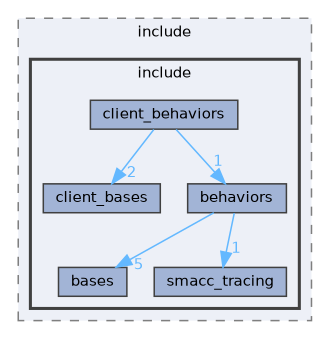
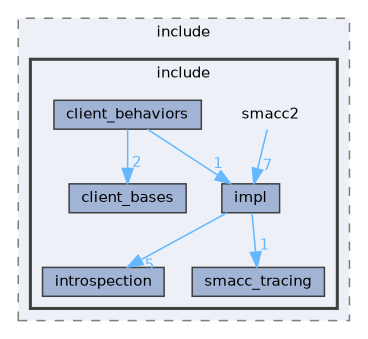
none -> (270, 115)
(237, 198) -> (251, 198)
(93, 282) -> (103, 282)
